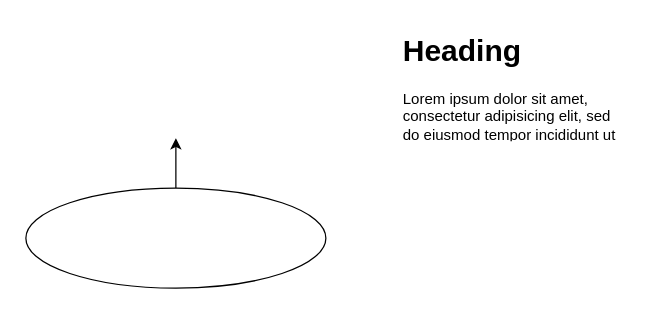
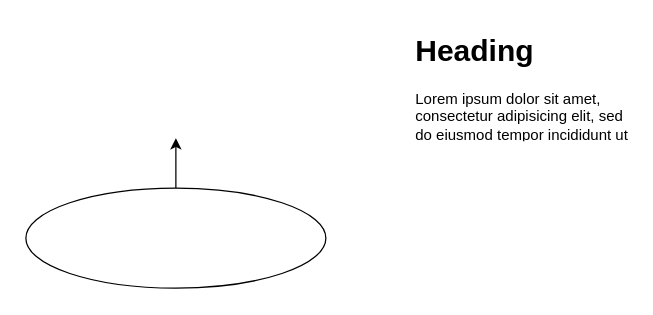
(513, 82) -> (526, 82)
